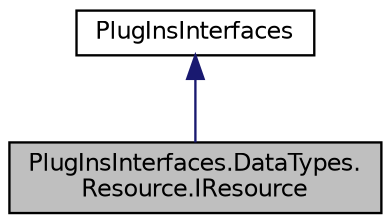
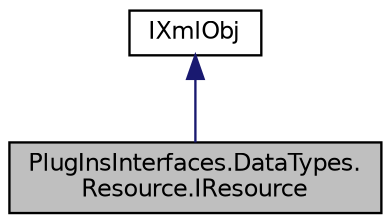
(195, 33) -> (195, 33)
